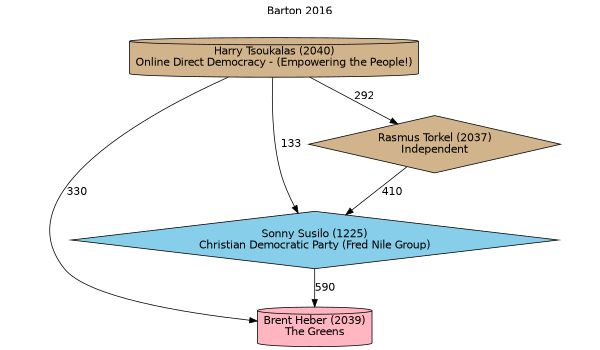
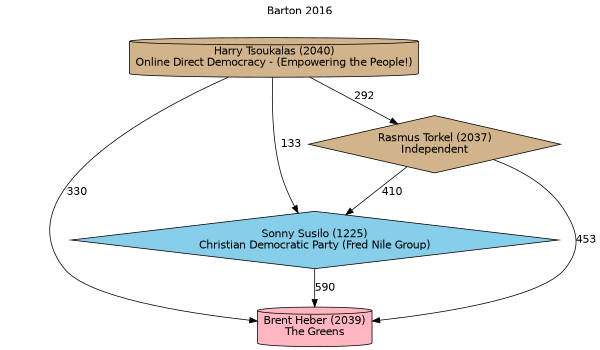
none -> (548, 281)
